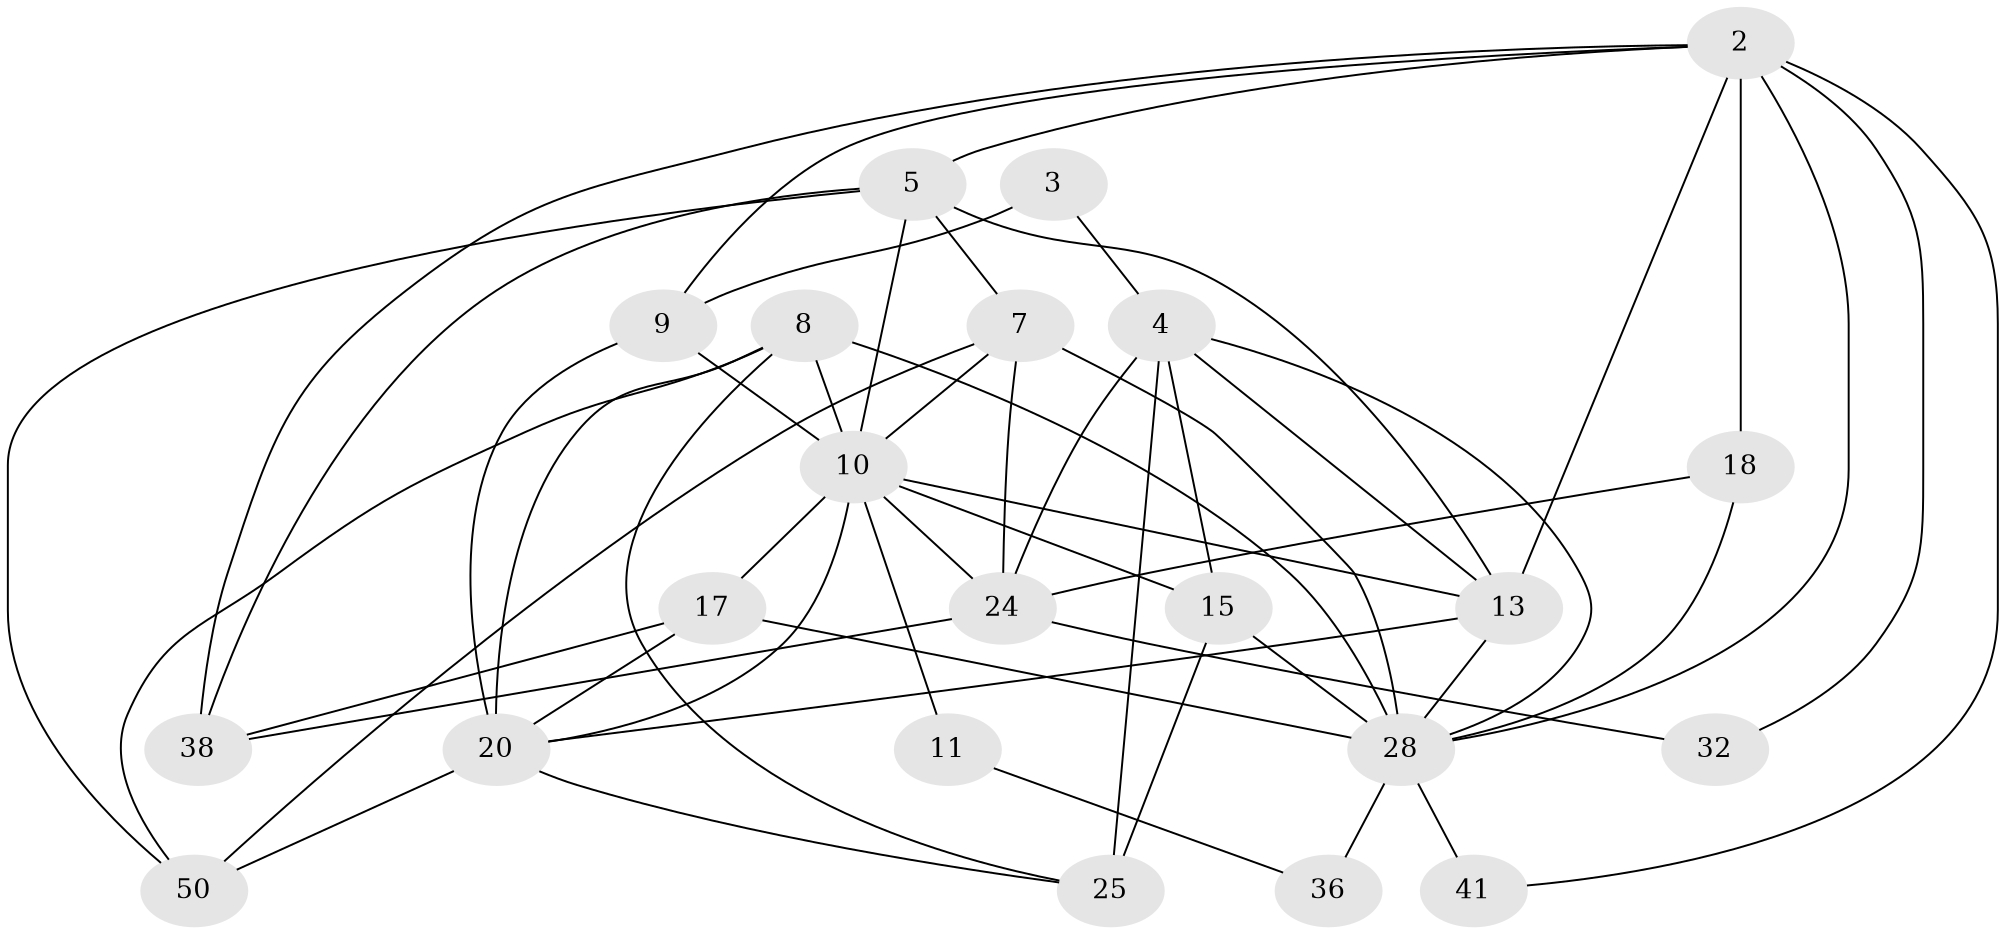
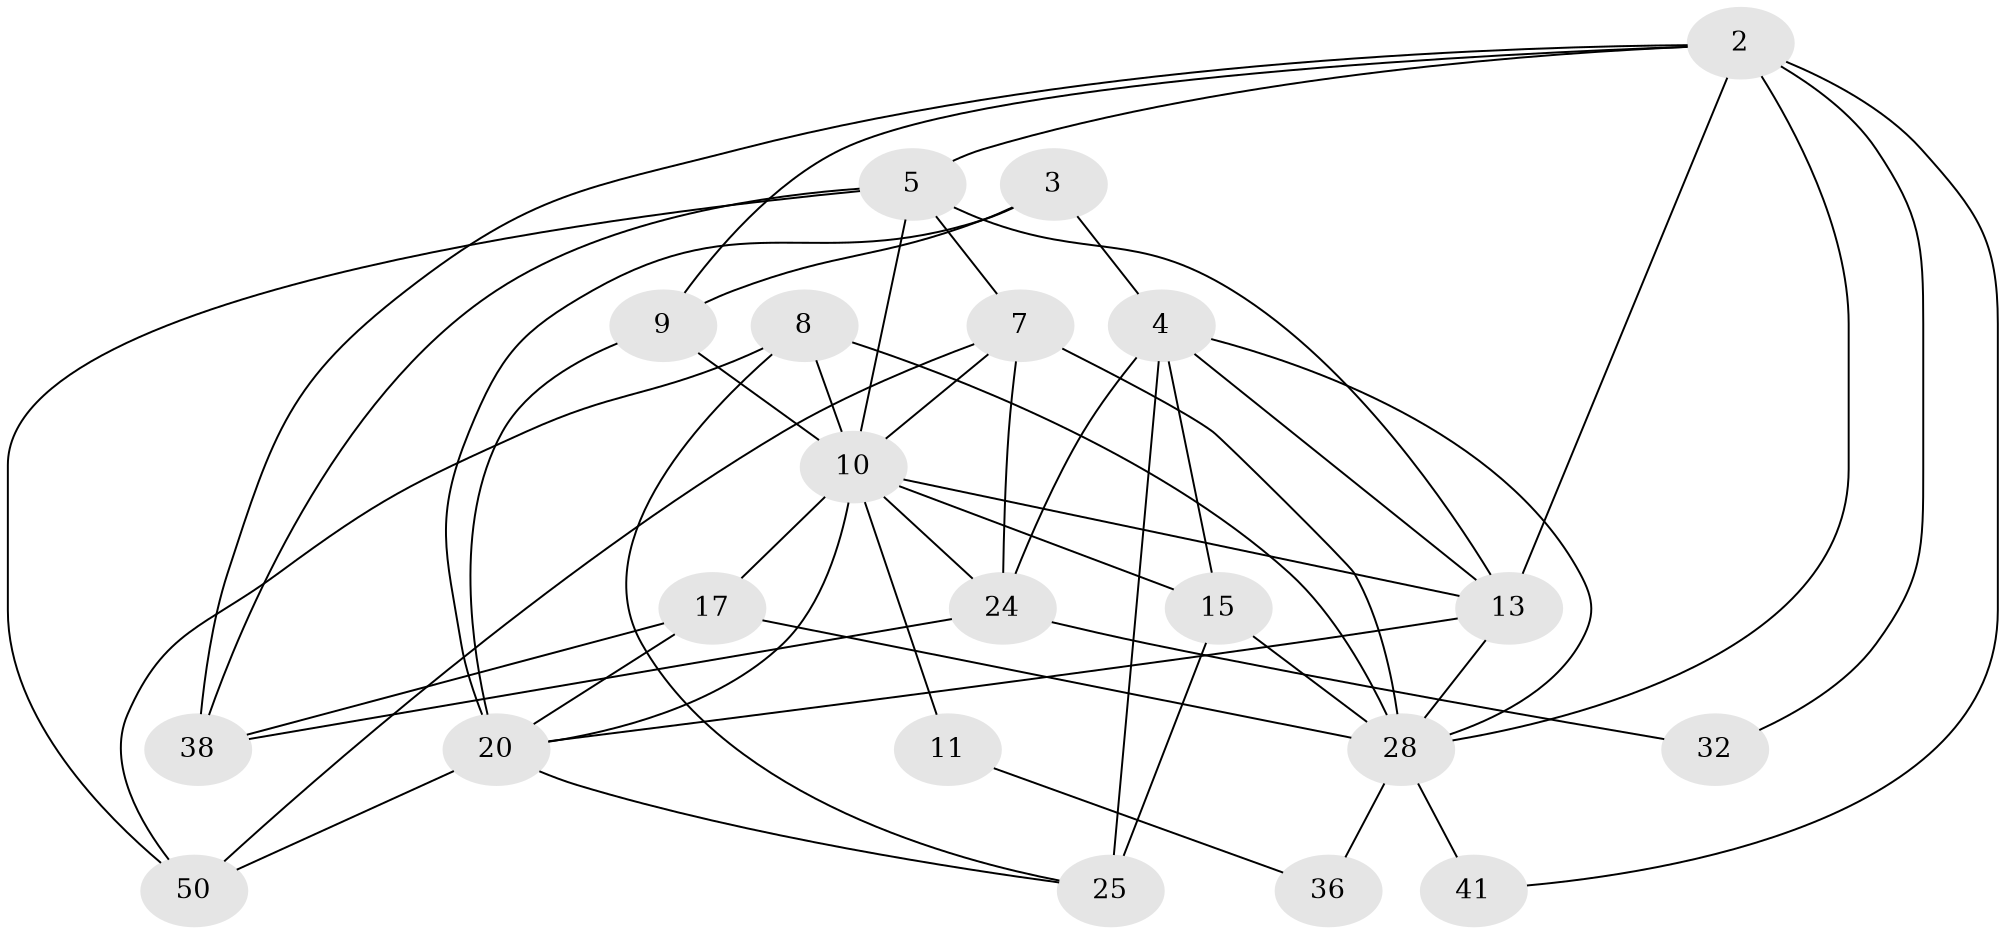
(1741, 467) -> none
(551, 469) -> (571, 303)
